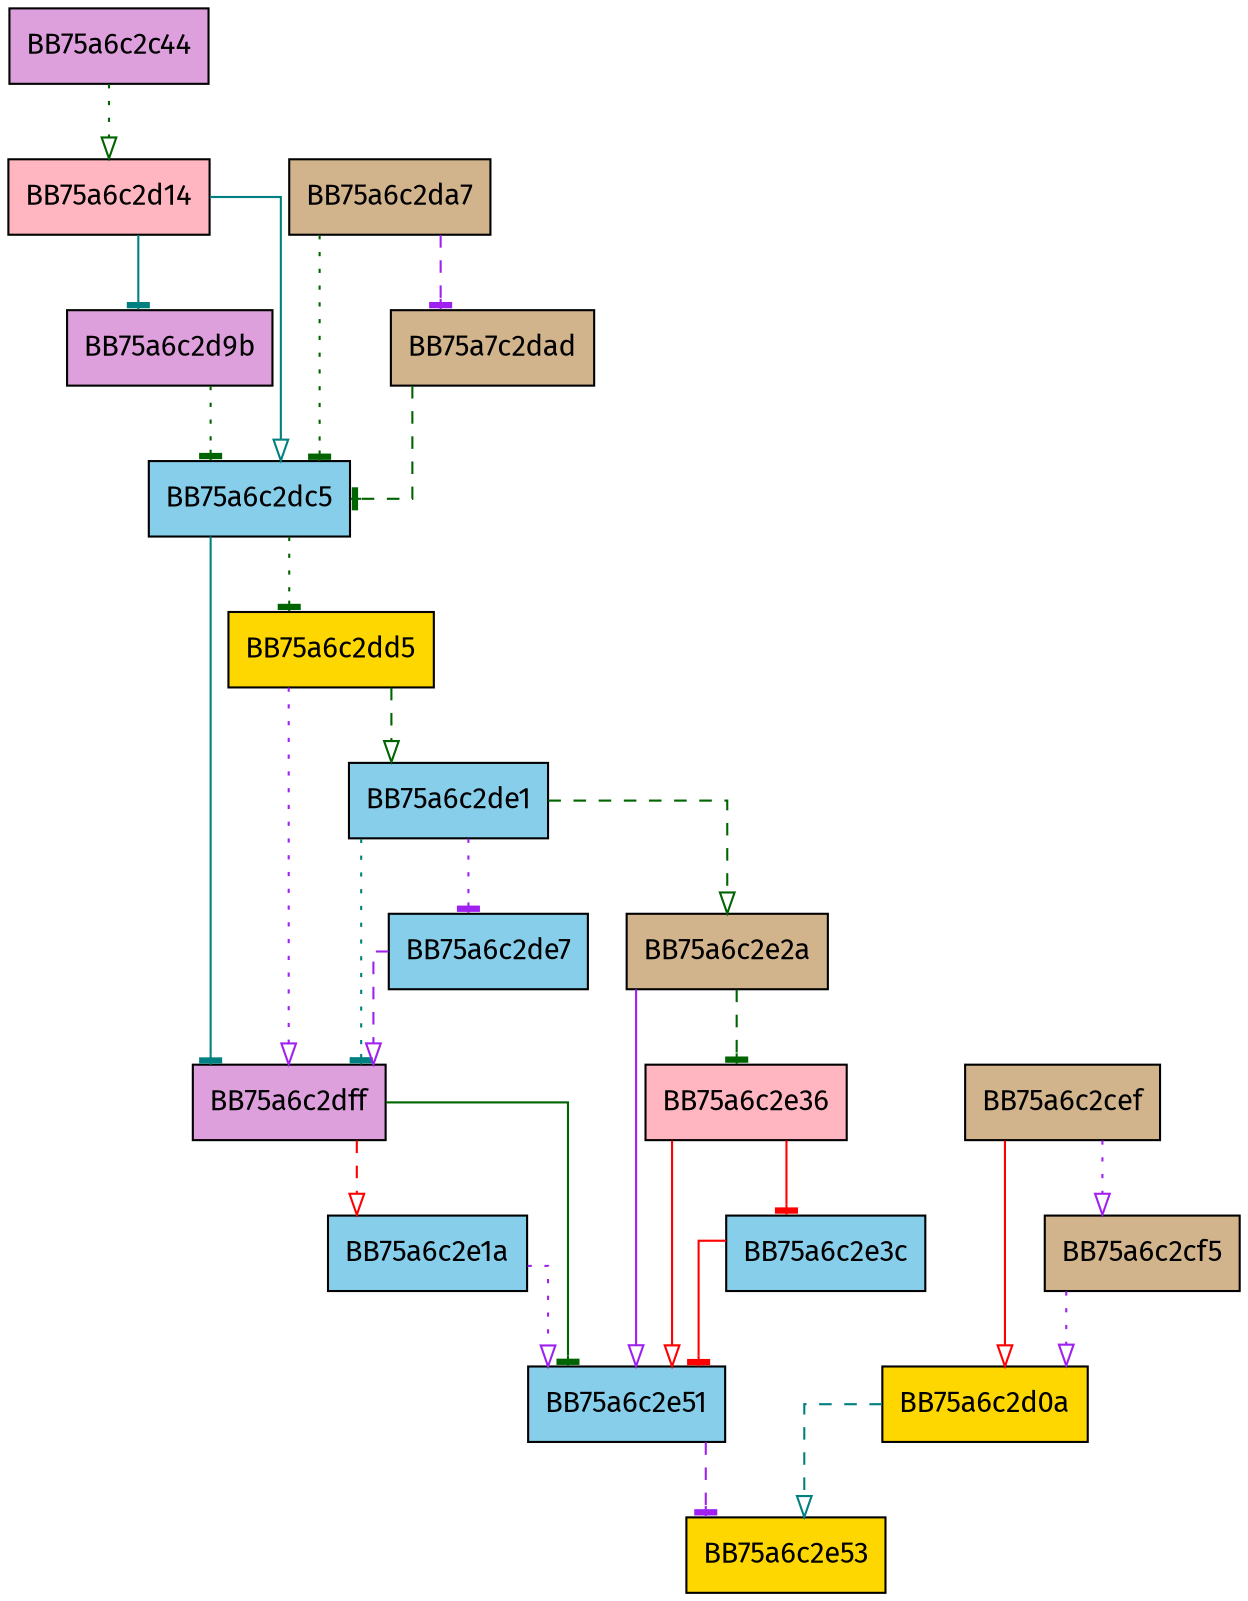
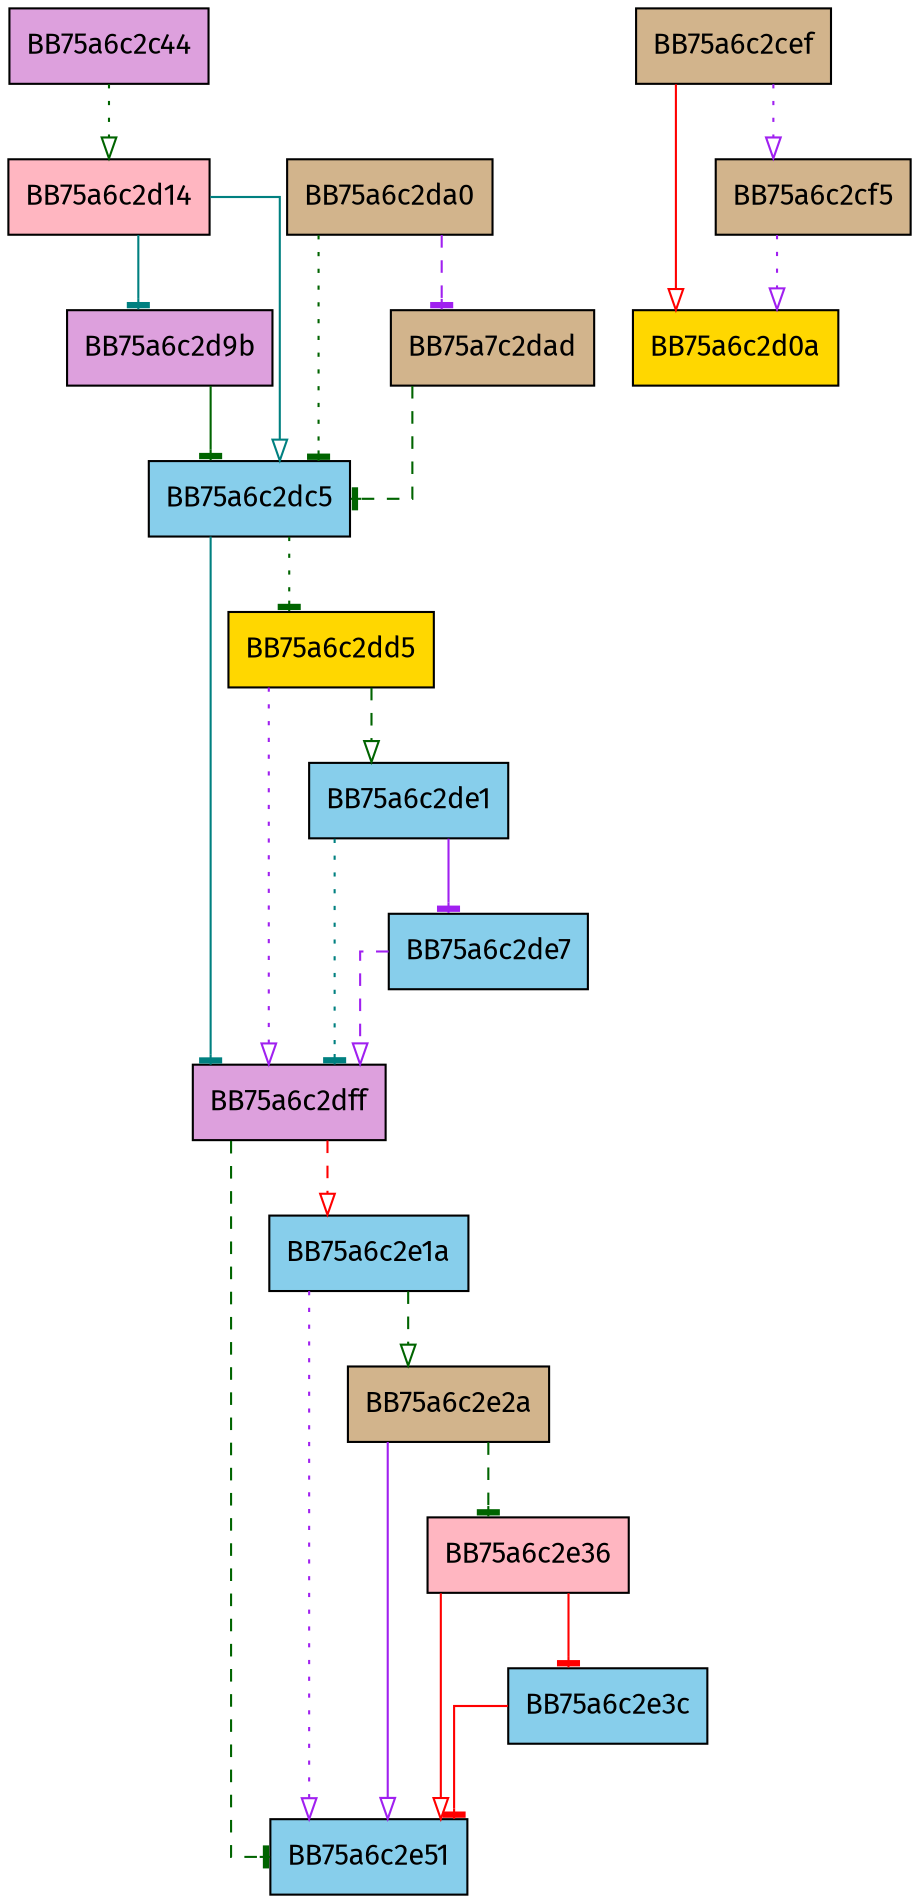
(390, 197) -> (390, 197)
(211, 418) -> (211, 418)
(684, 801) -> (408, 1318)
(468, 871) -> (449, 871)
(568, 1138) -> (231, 1513)
(786, 1555) -> none
